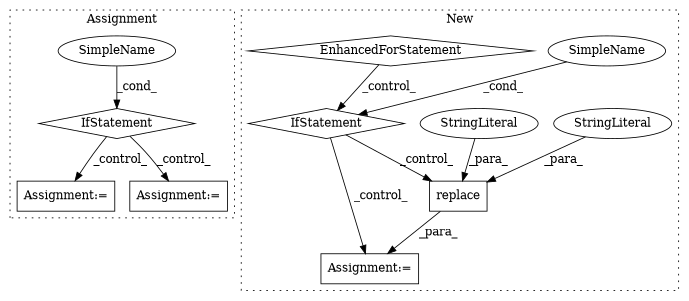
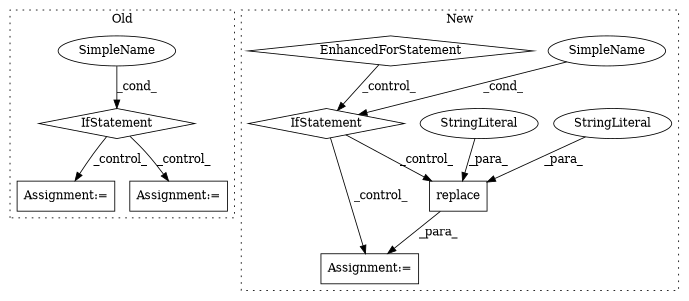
(122, 20) -> (122, 20)
